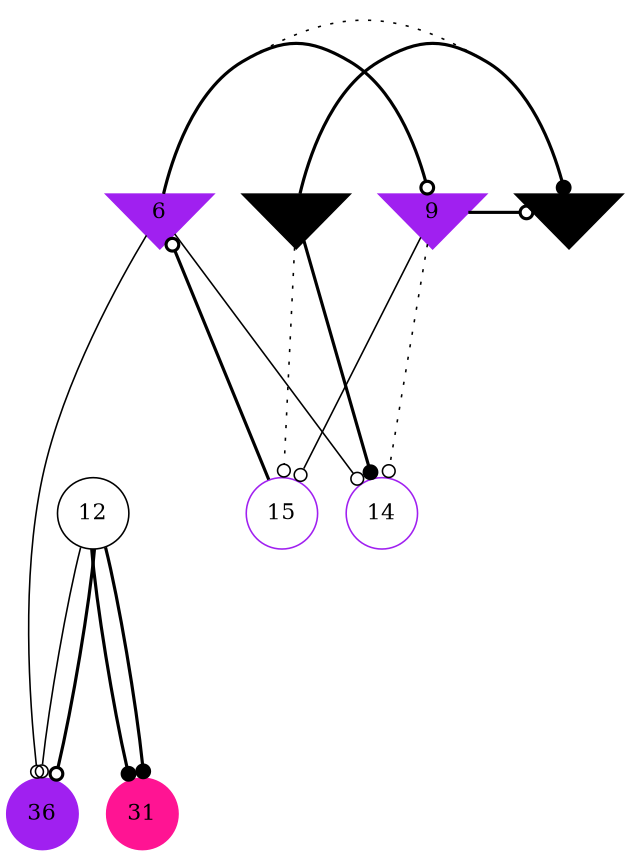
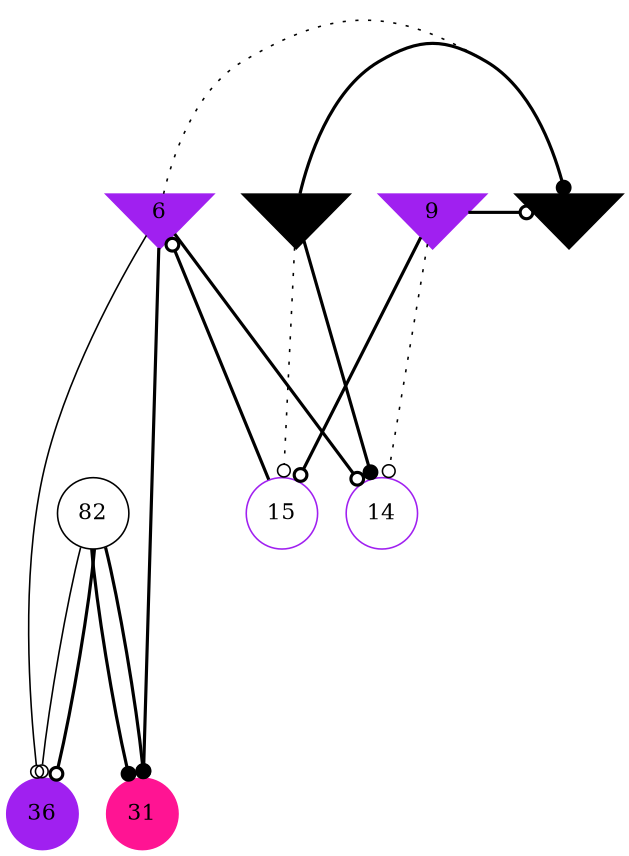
(300, 44) -> (151, 506)
(362, 353) -> (362, 353)
(264, 354) -> (264, 354)
(93, 513) -> (93, 513)
